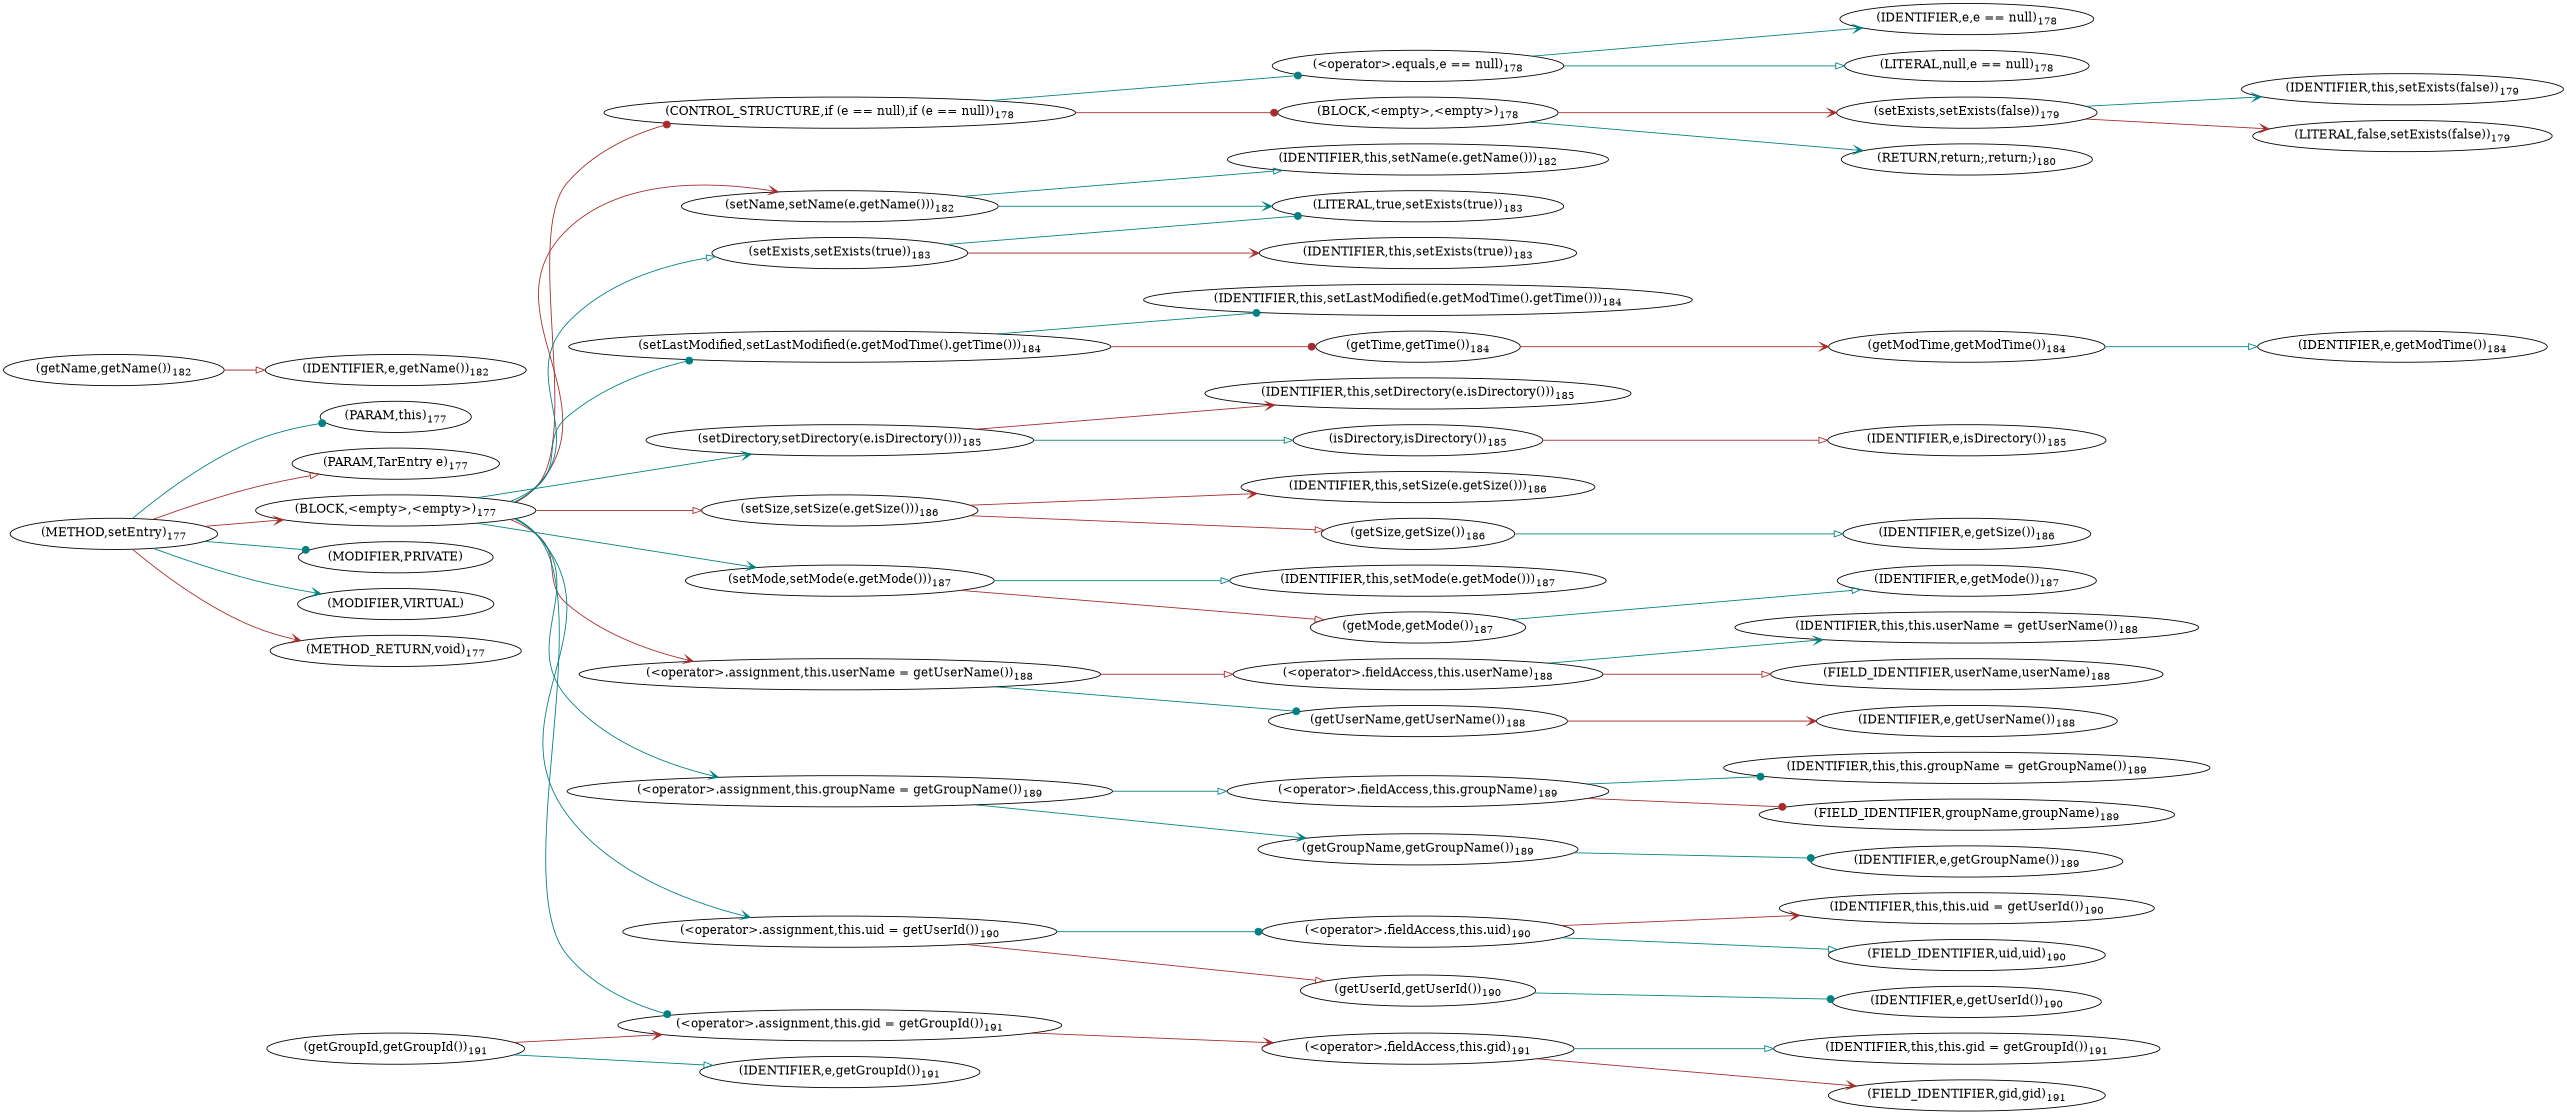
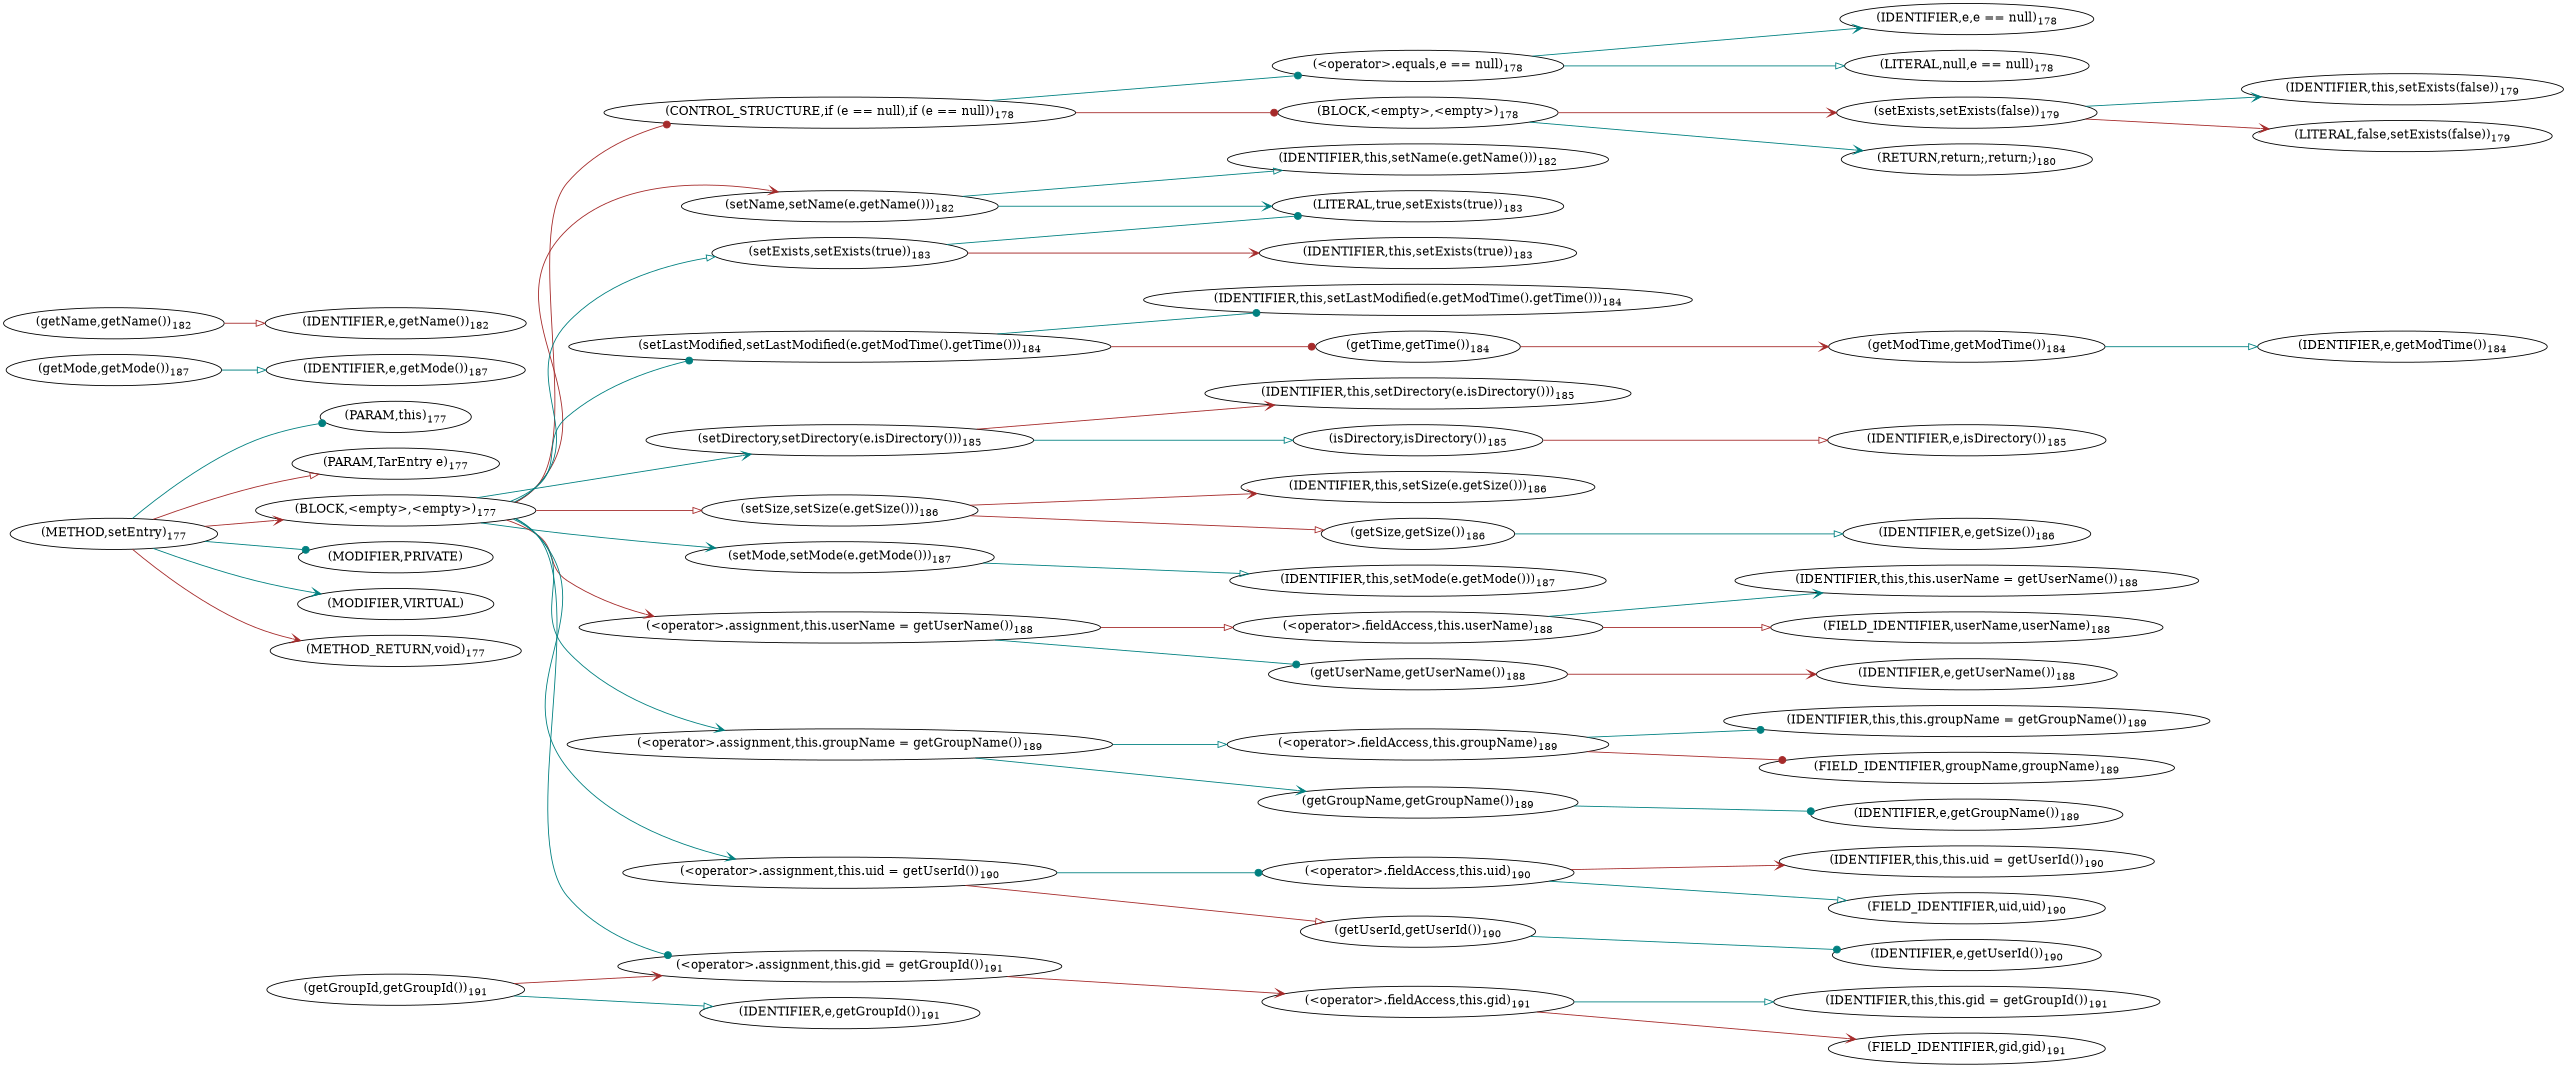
(1138, 605) -> none
